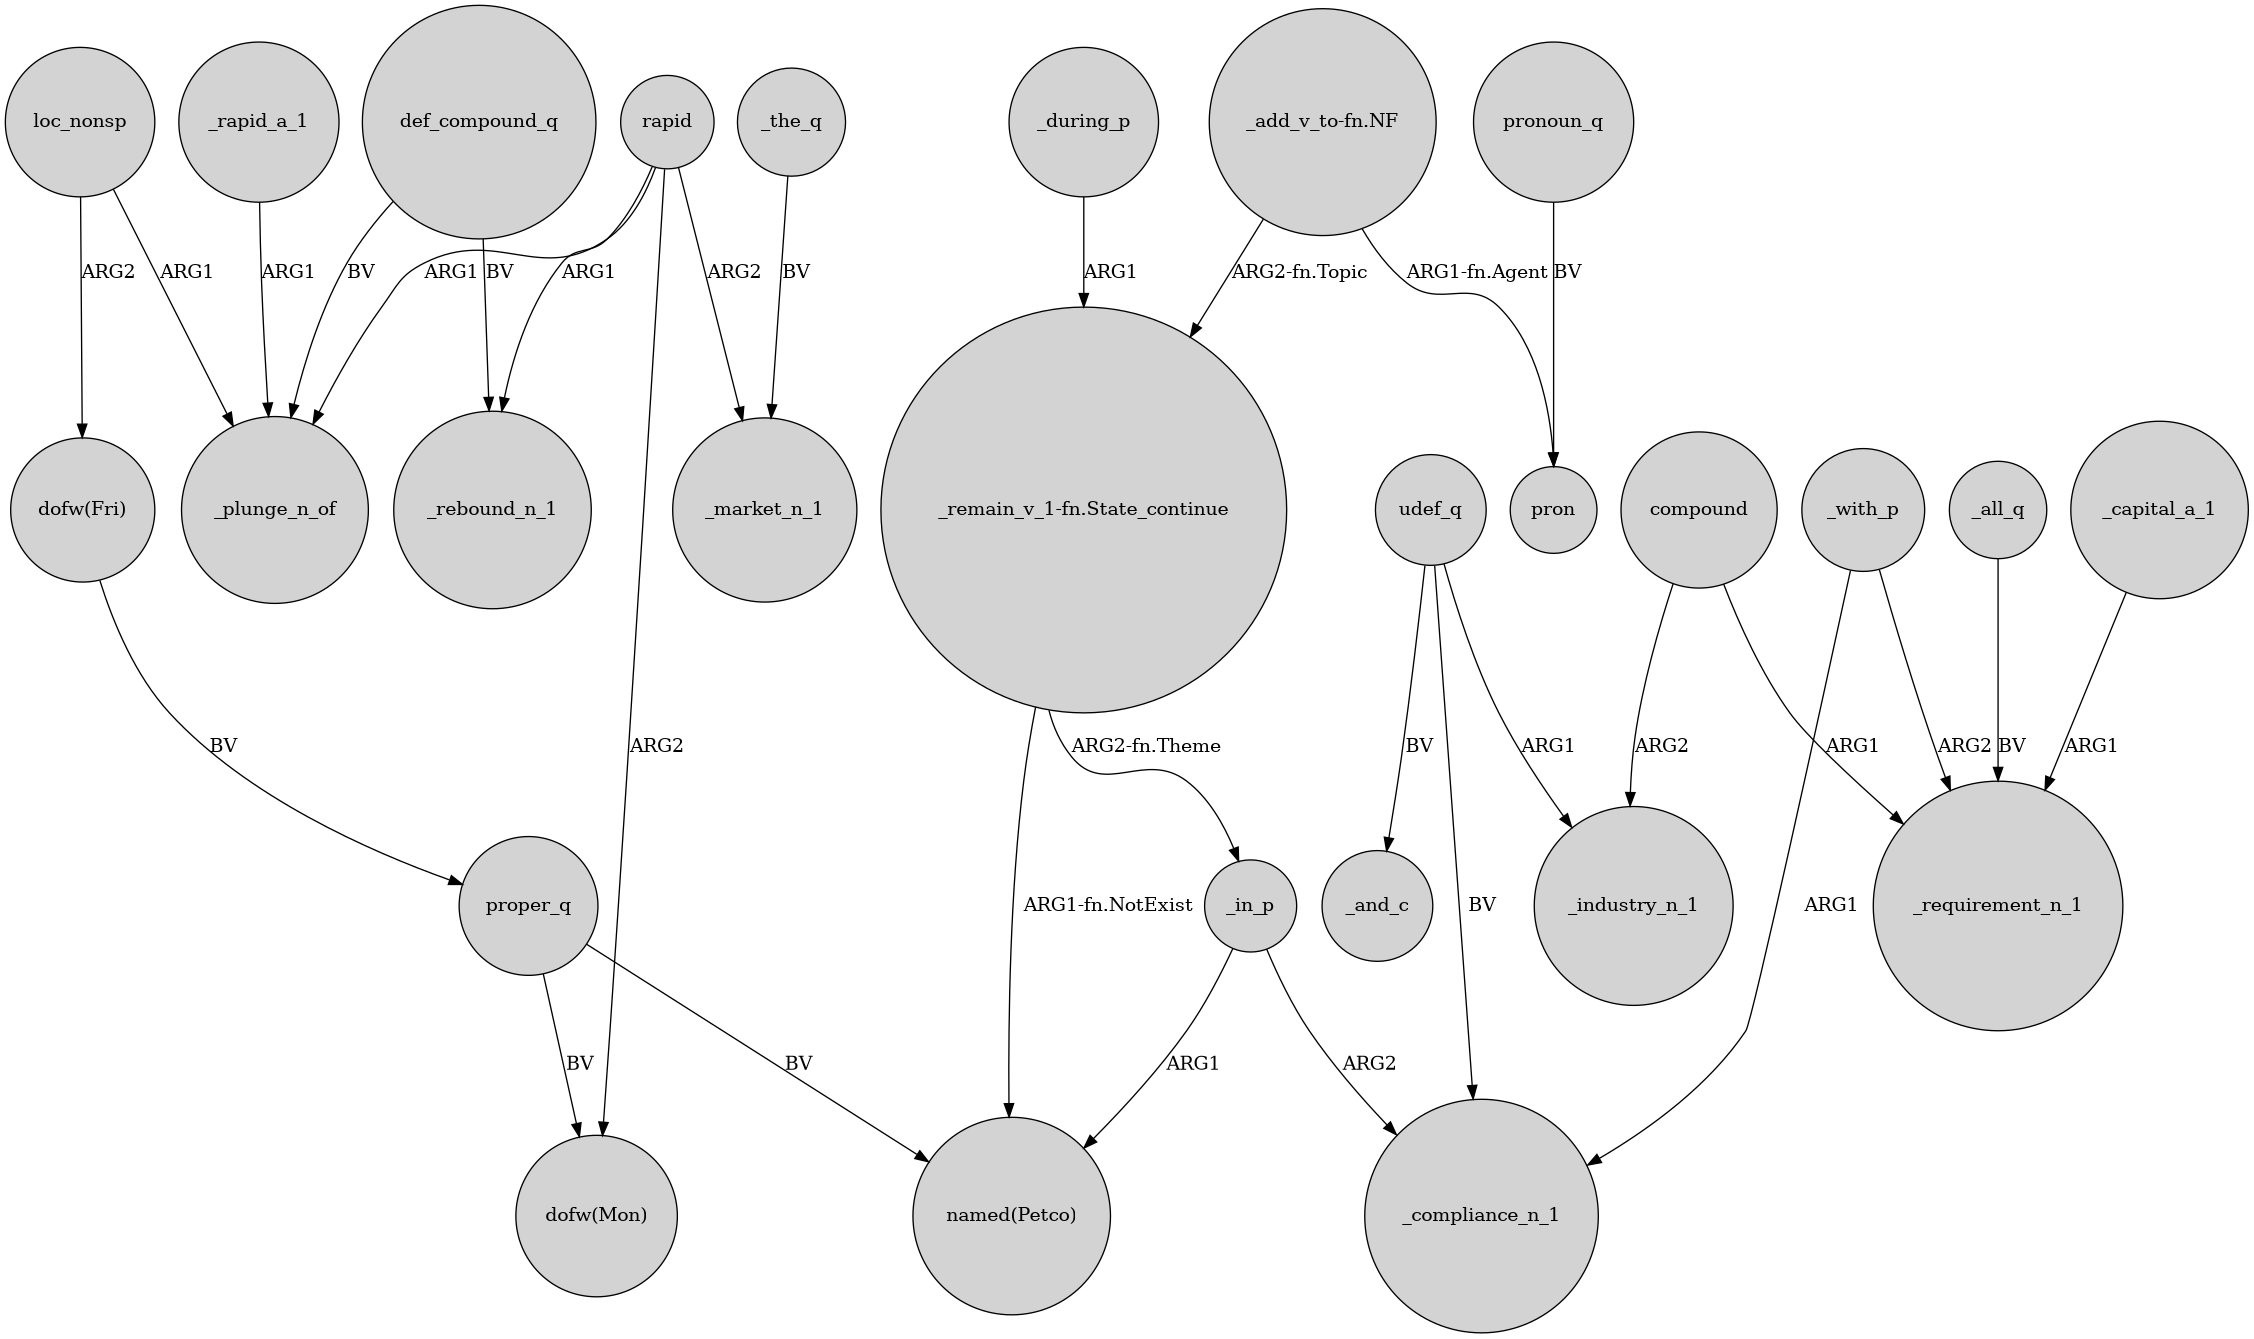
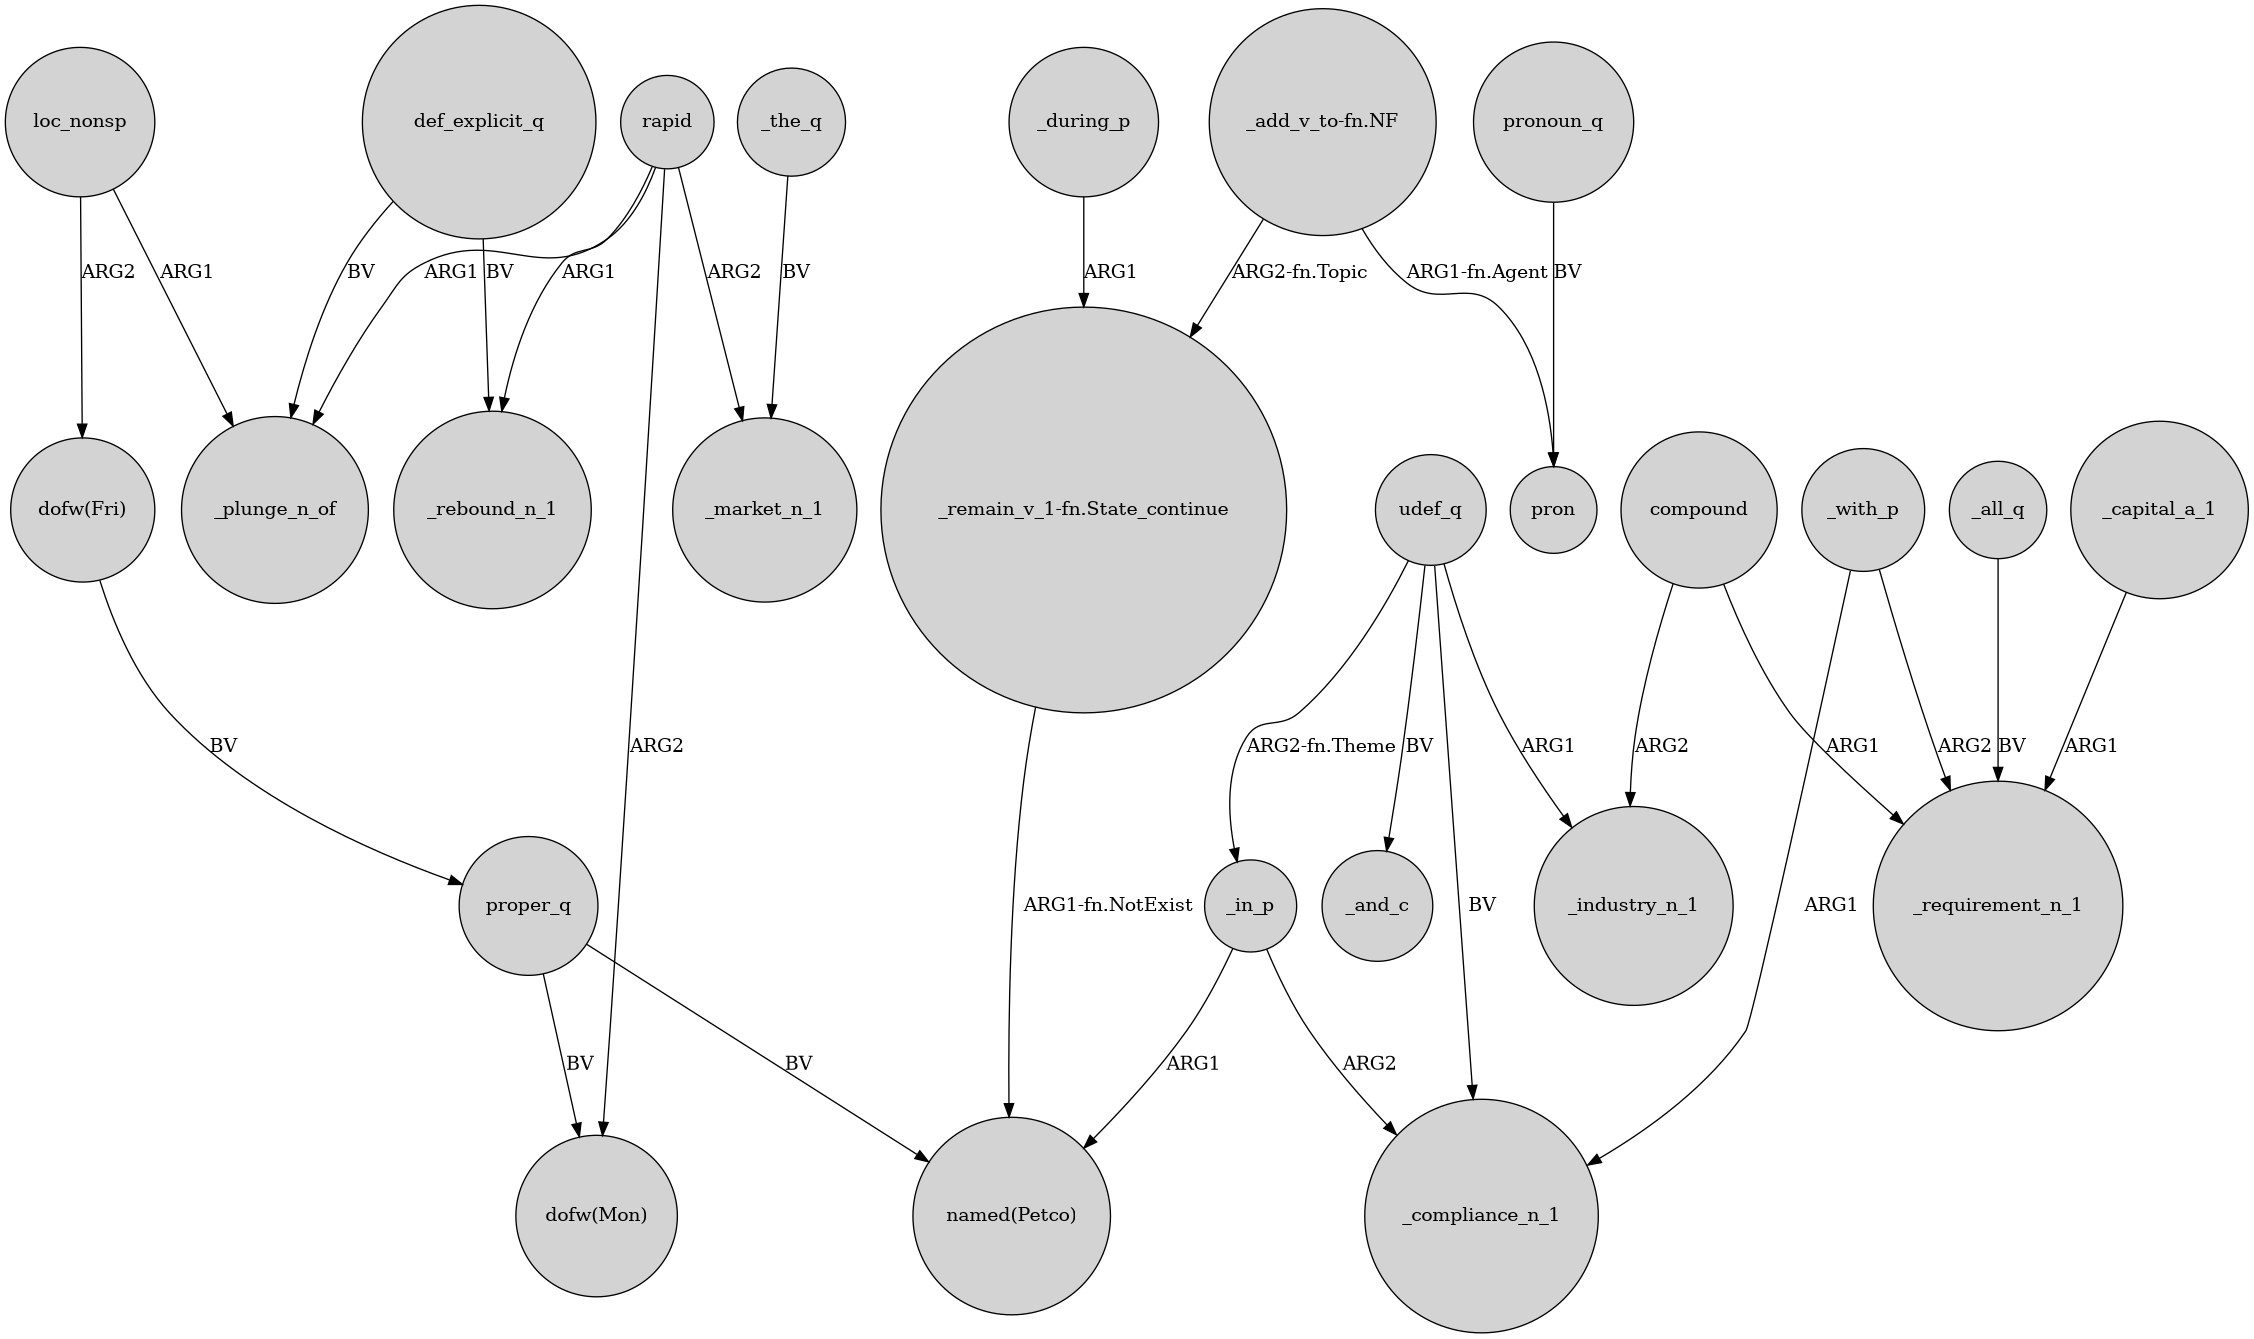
(259, 122) -> none
(479, 122) -> (479, 122)
(1143, 770) -> (1304, 708)
